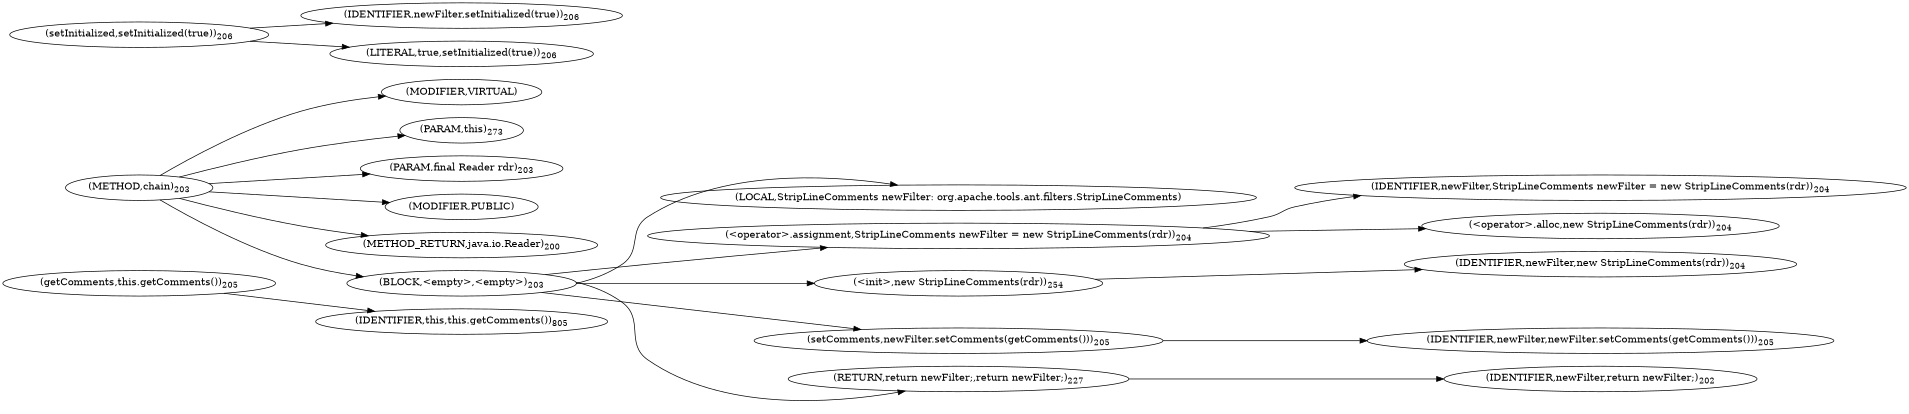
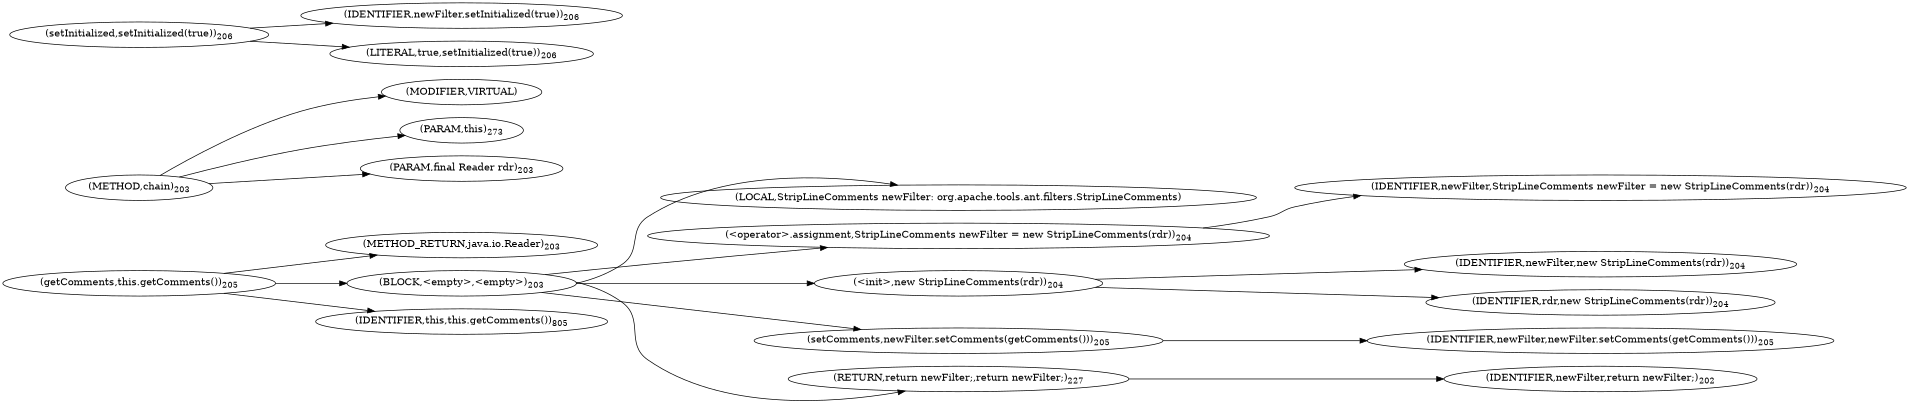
(462, 207) -> none
(270, 220) -> (297, 265)
(1600, 226) -> none
(552, 244) -> (552, 244)
(255, 248) -> (308, 283)
(1056, 282) -> (1056, 282)
none -> (1600, 302)
